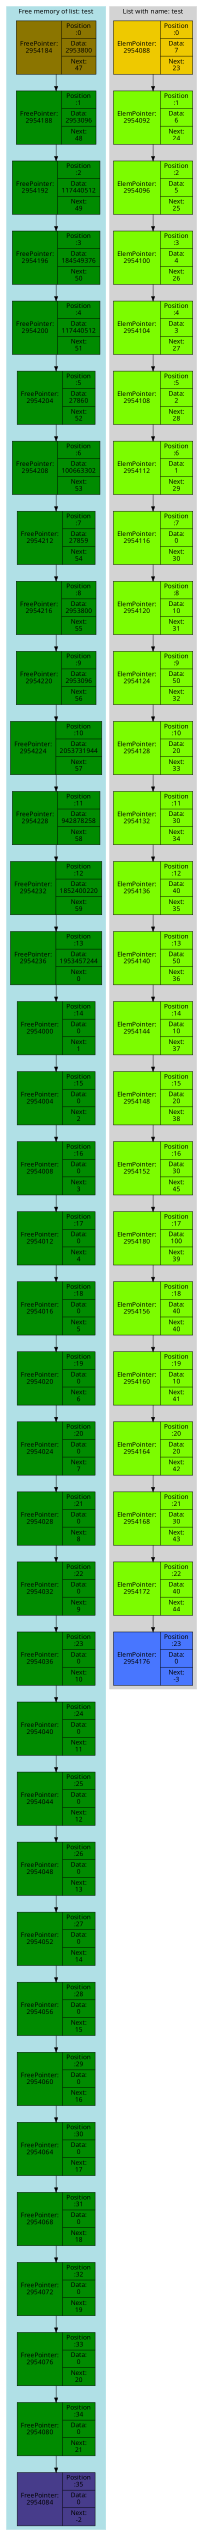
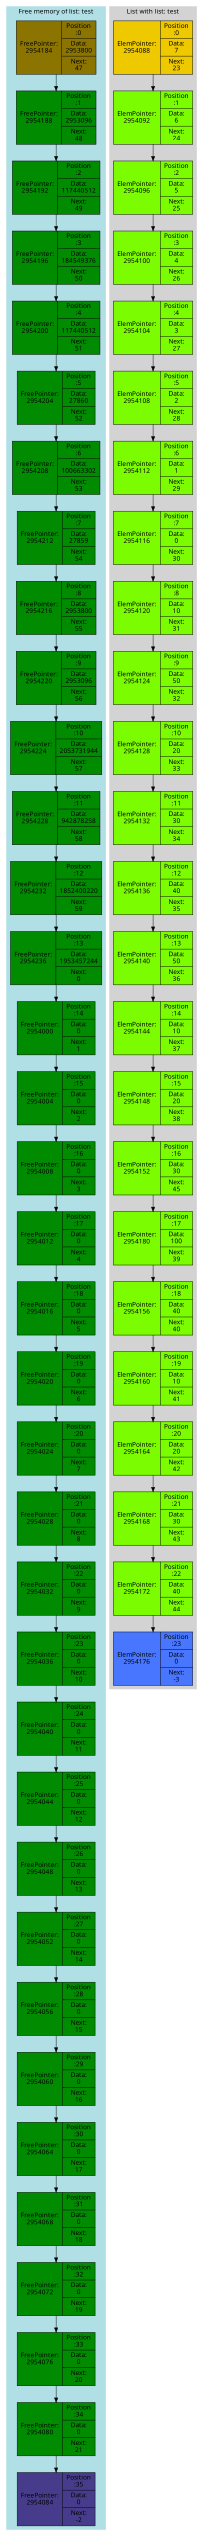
(153, 12) -> (153, 12)
